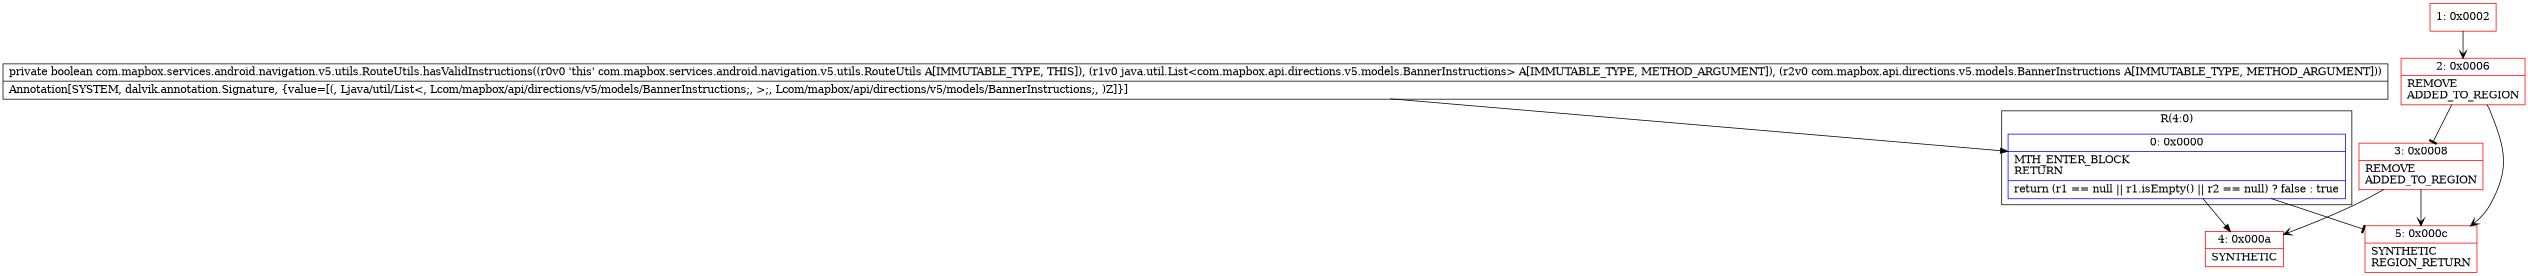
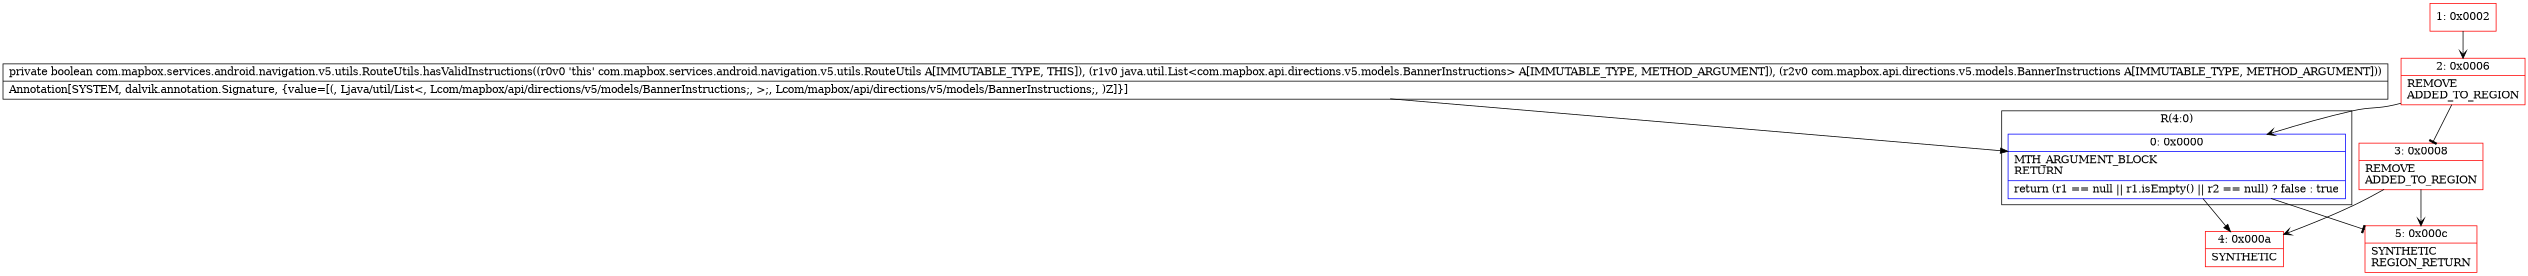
(2072, 160) -> (2085, 160)
(2503, 165) -> (2331, 116)
